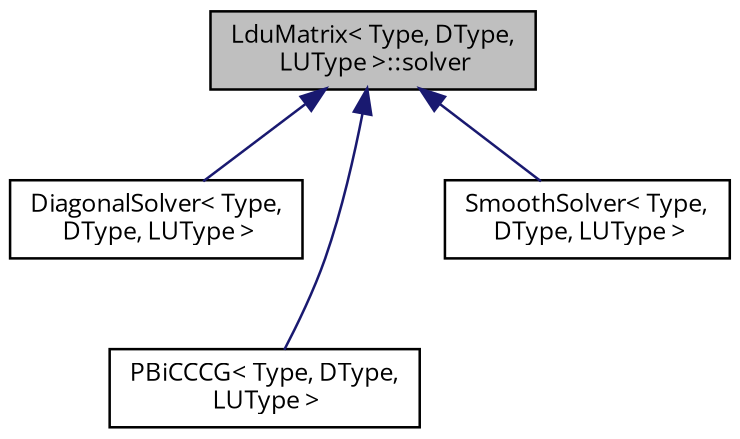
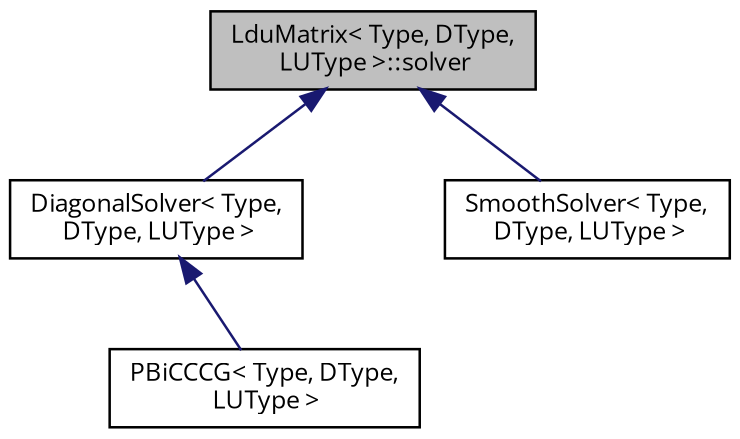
(333, 235) -> (218, 315)
